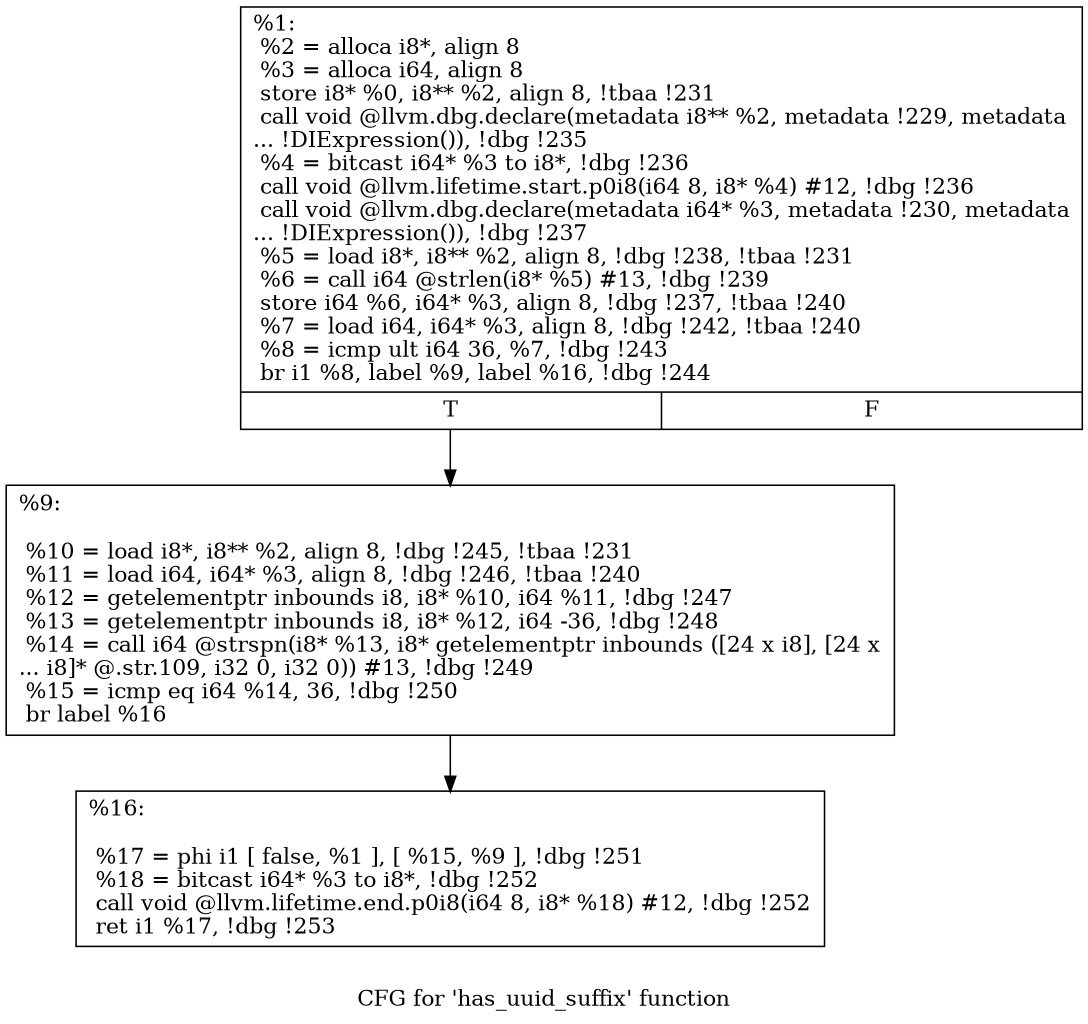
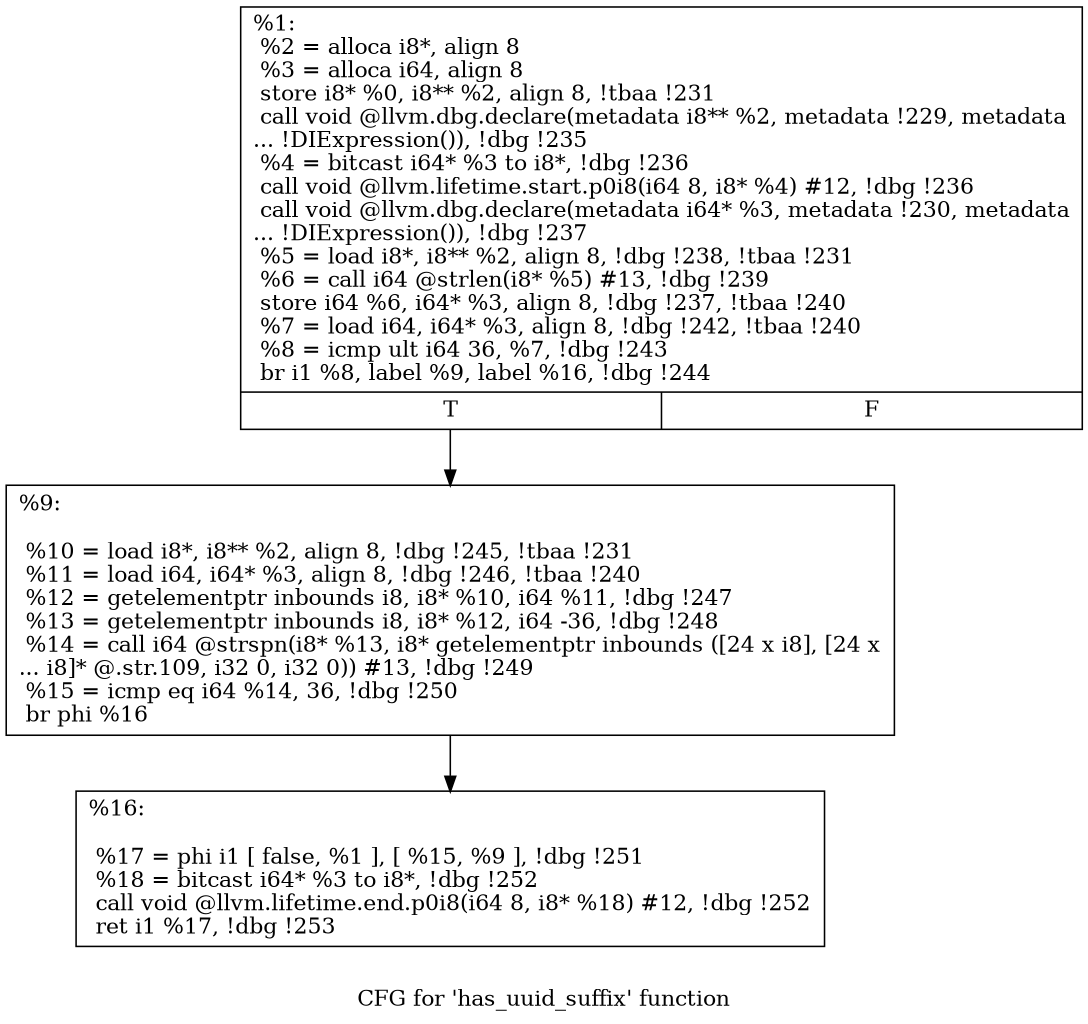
(93, 715) -> (84, 715)
